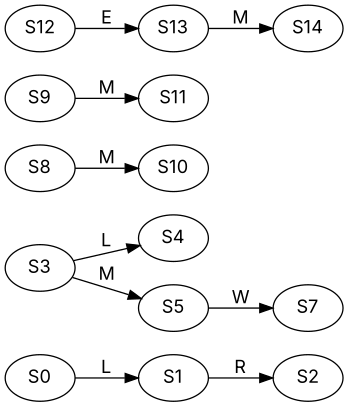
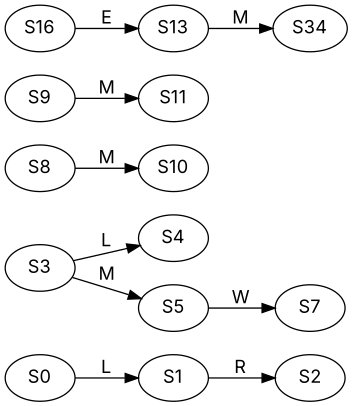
(40, 28) -> (40, 28)
(308, 28) -> (310, 28)
